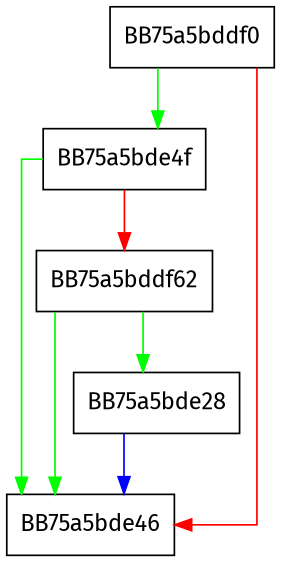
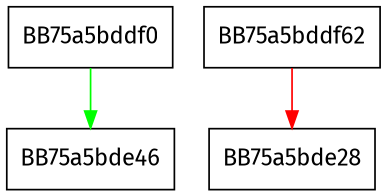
(124, 159) -> none
(257, 329) -> (91, 90)
(143, 333) -> (292, 90)
(55, 395) -> none
(124, 455) -> none
